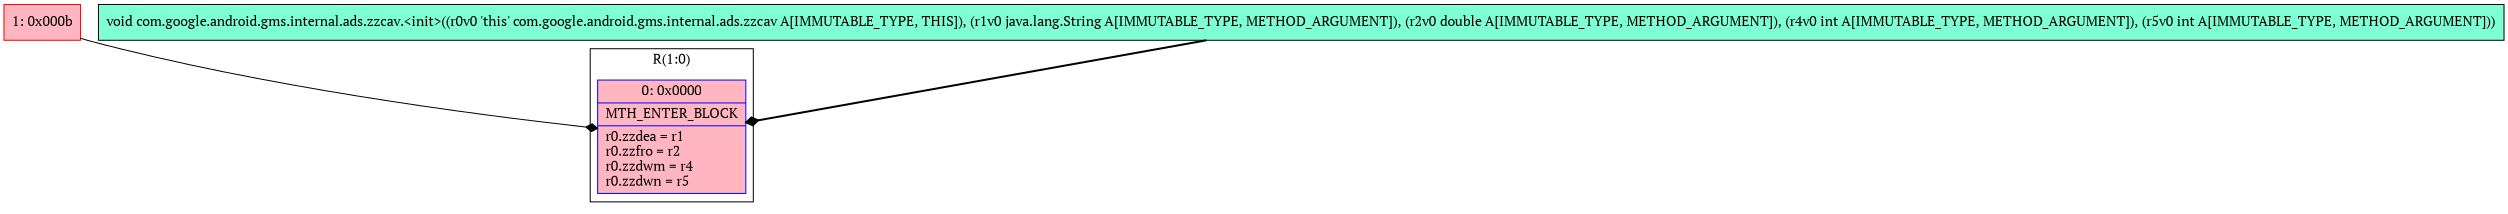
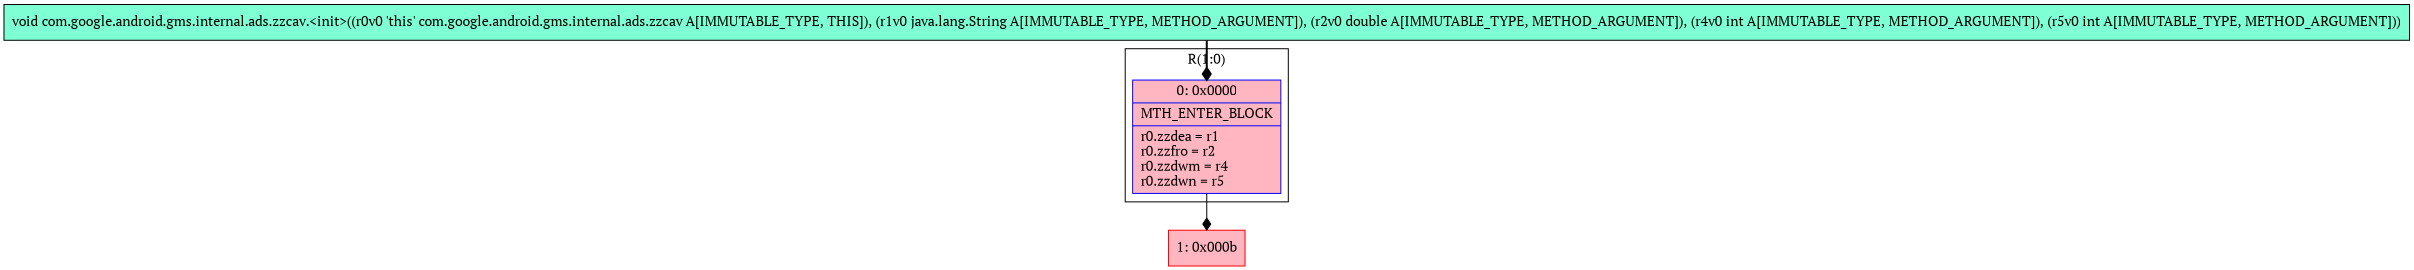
(331, 92) -> (1207, 208)
